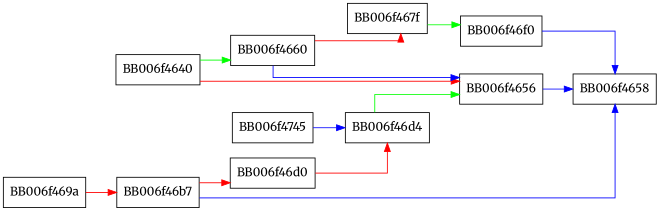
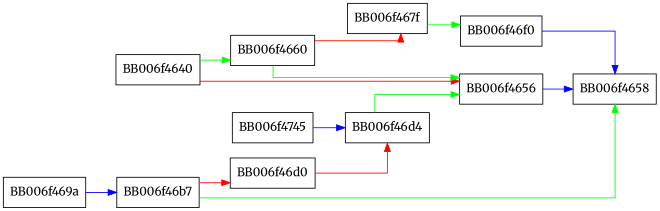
(356, 78) -> (356, 78)
(97, 192) -> (97, 192)
(450, 198) -> (450, 198)
